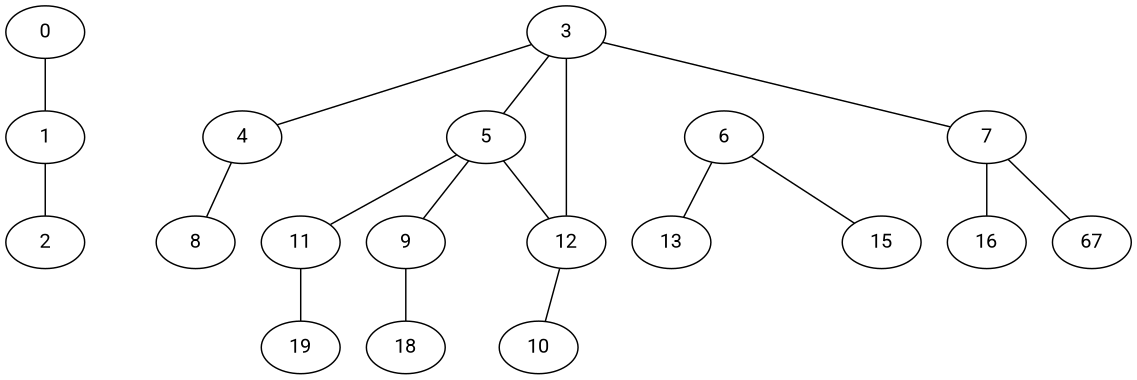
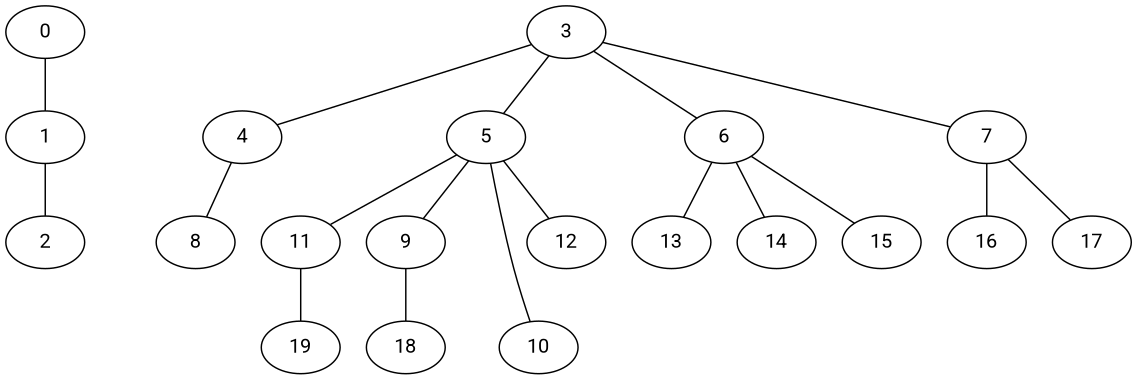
(566, 137) -> (645, 85)
none -> (777, 242)
(1092, 242) -> (1092, 242)
(552, 295) -> (508, 243)
